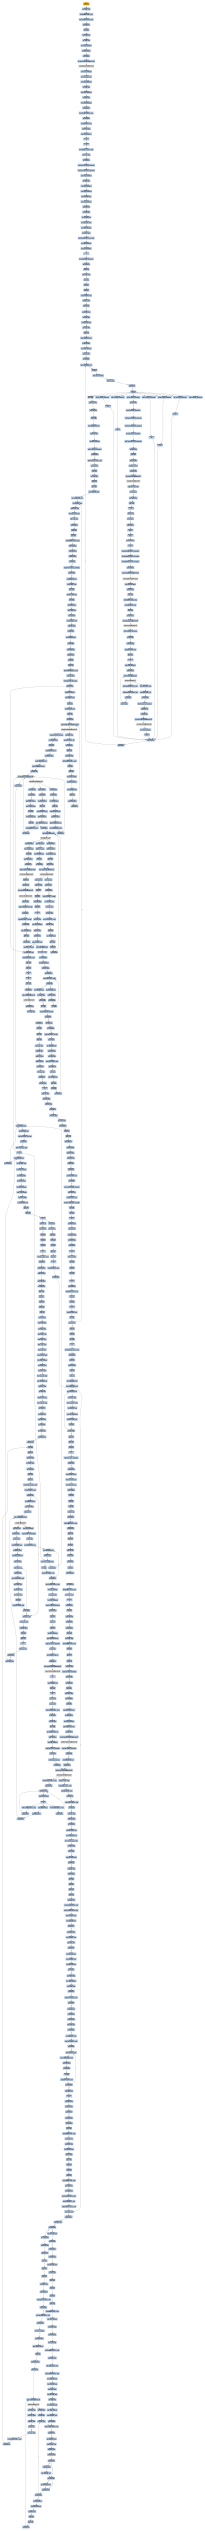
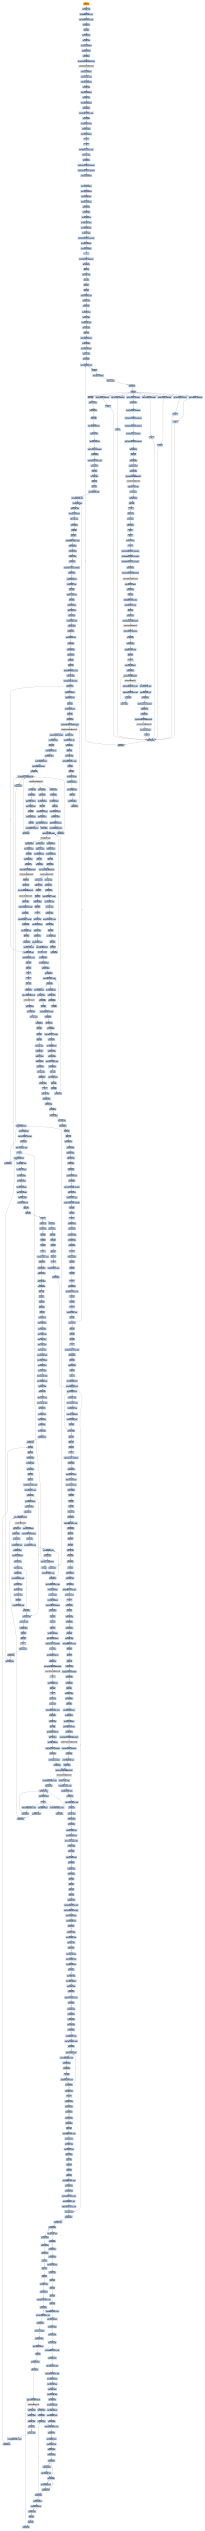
(86, 181) -> none
none -> (175, 422)
none -> (34, 1017)
none -> (70, 1578)
